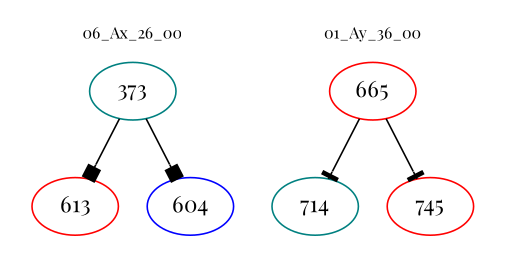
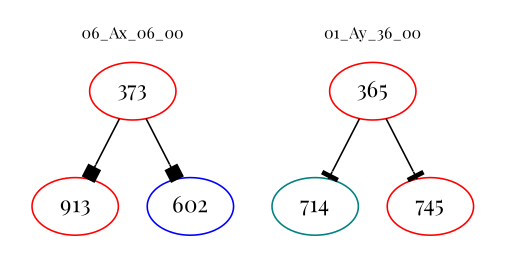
(133, 34) -> (133, 34)
(133, 91) -> (133, 91)
(373, 91) -> (373, 91)
(75, 206) -> (75, 206)
(190, 206) -> (190, 206)
